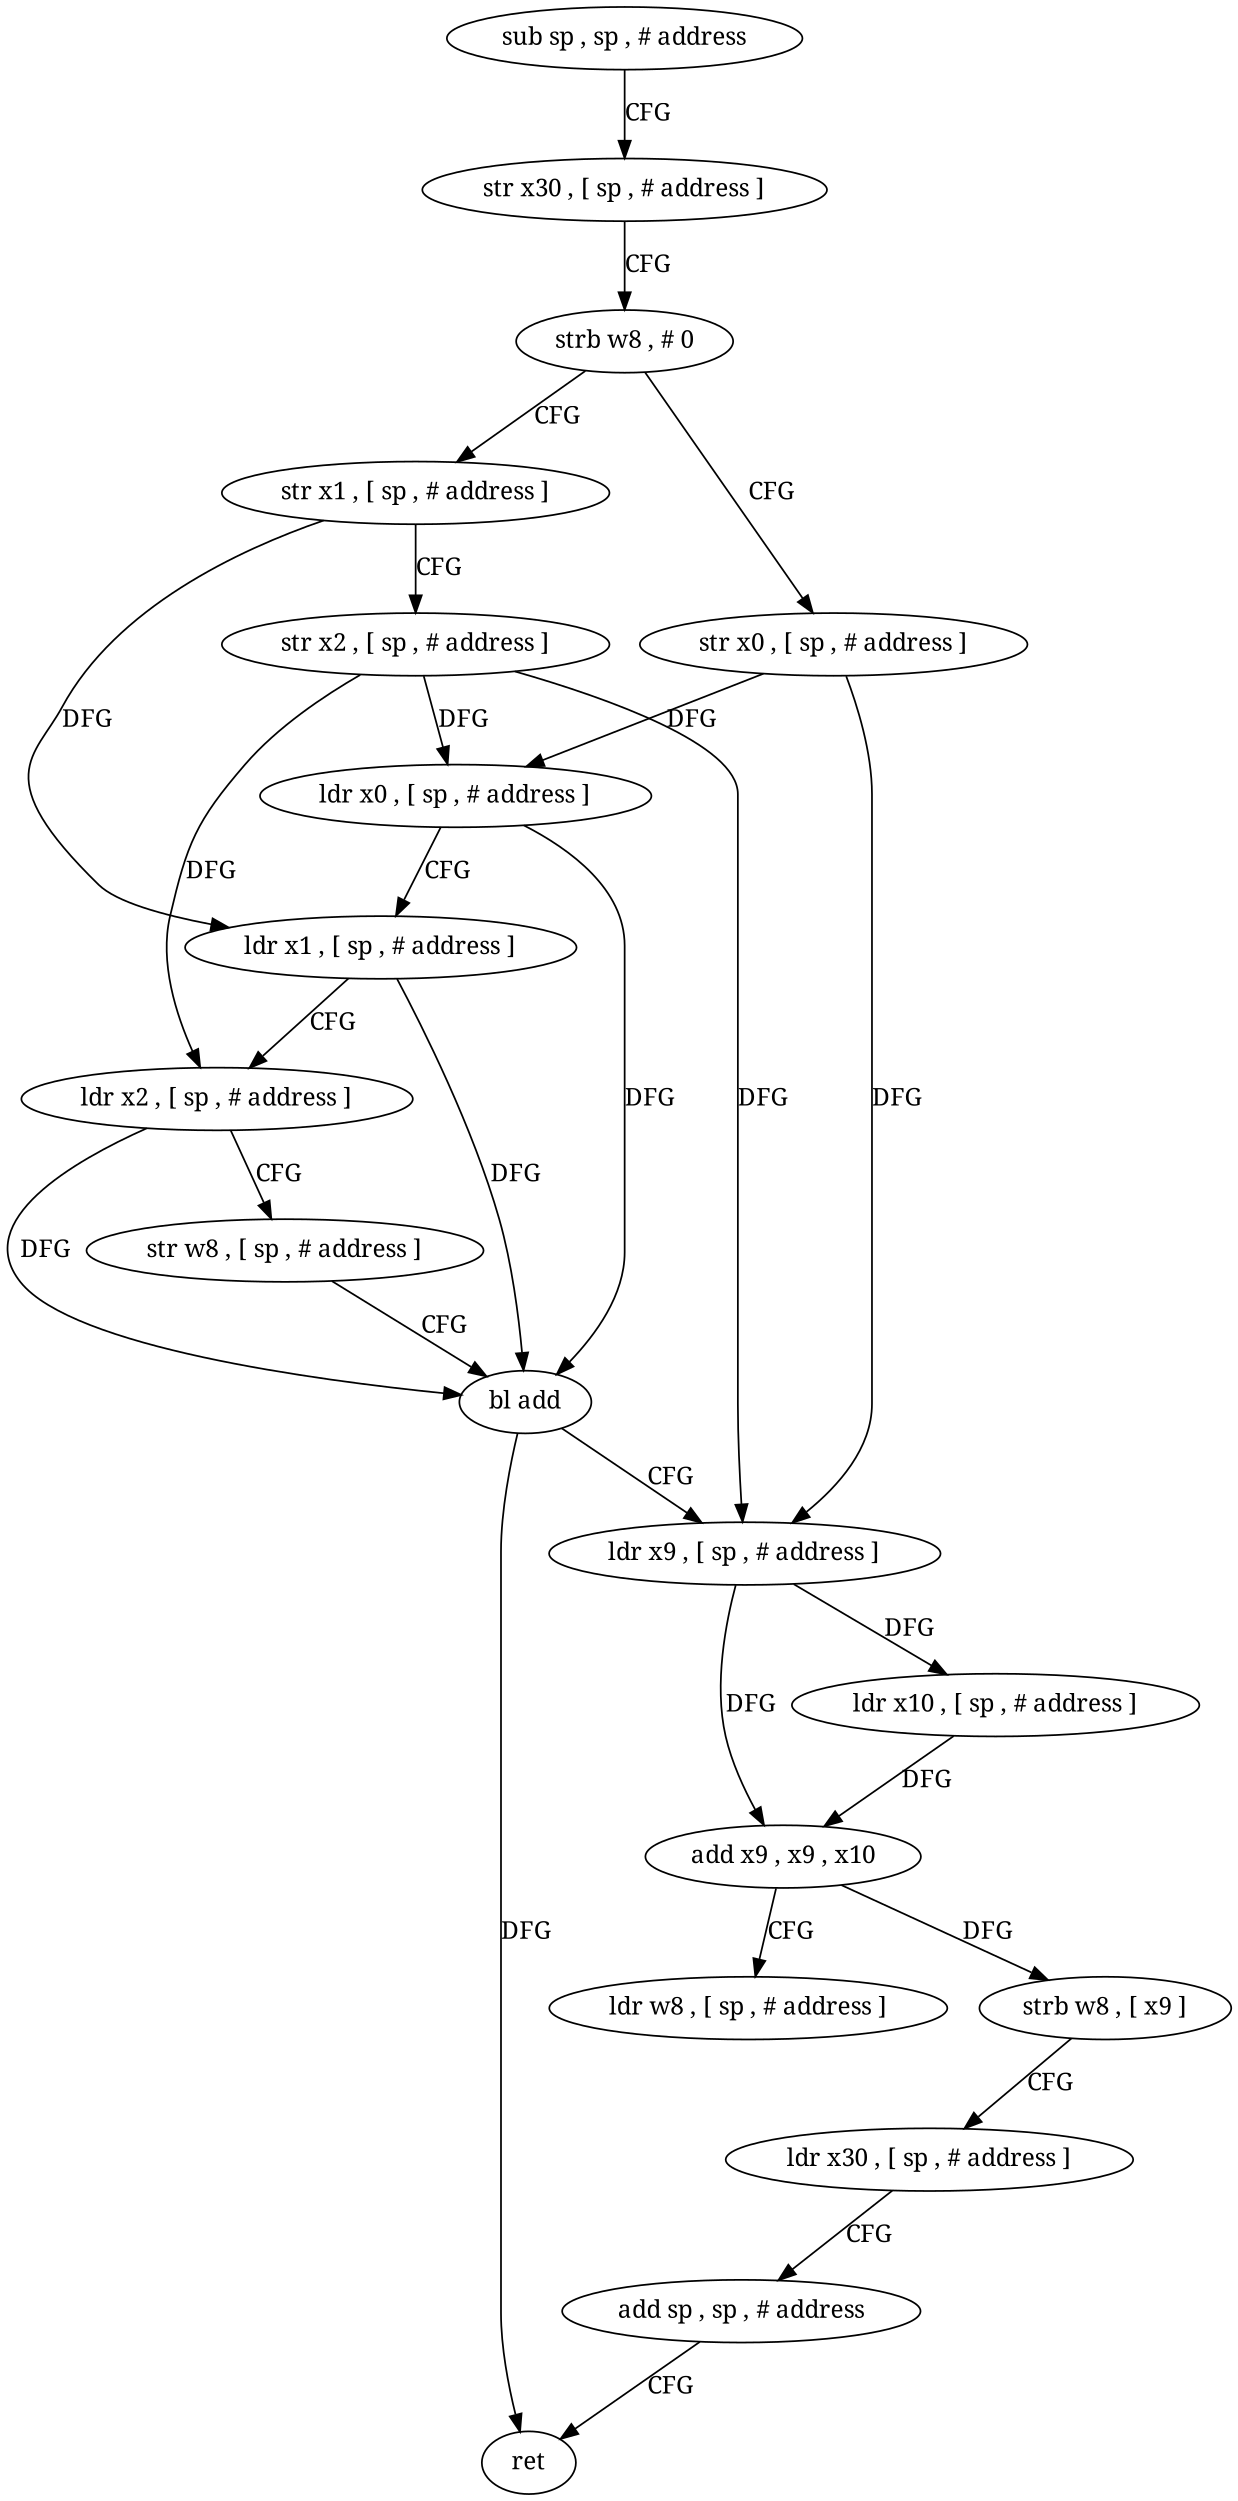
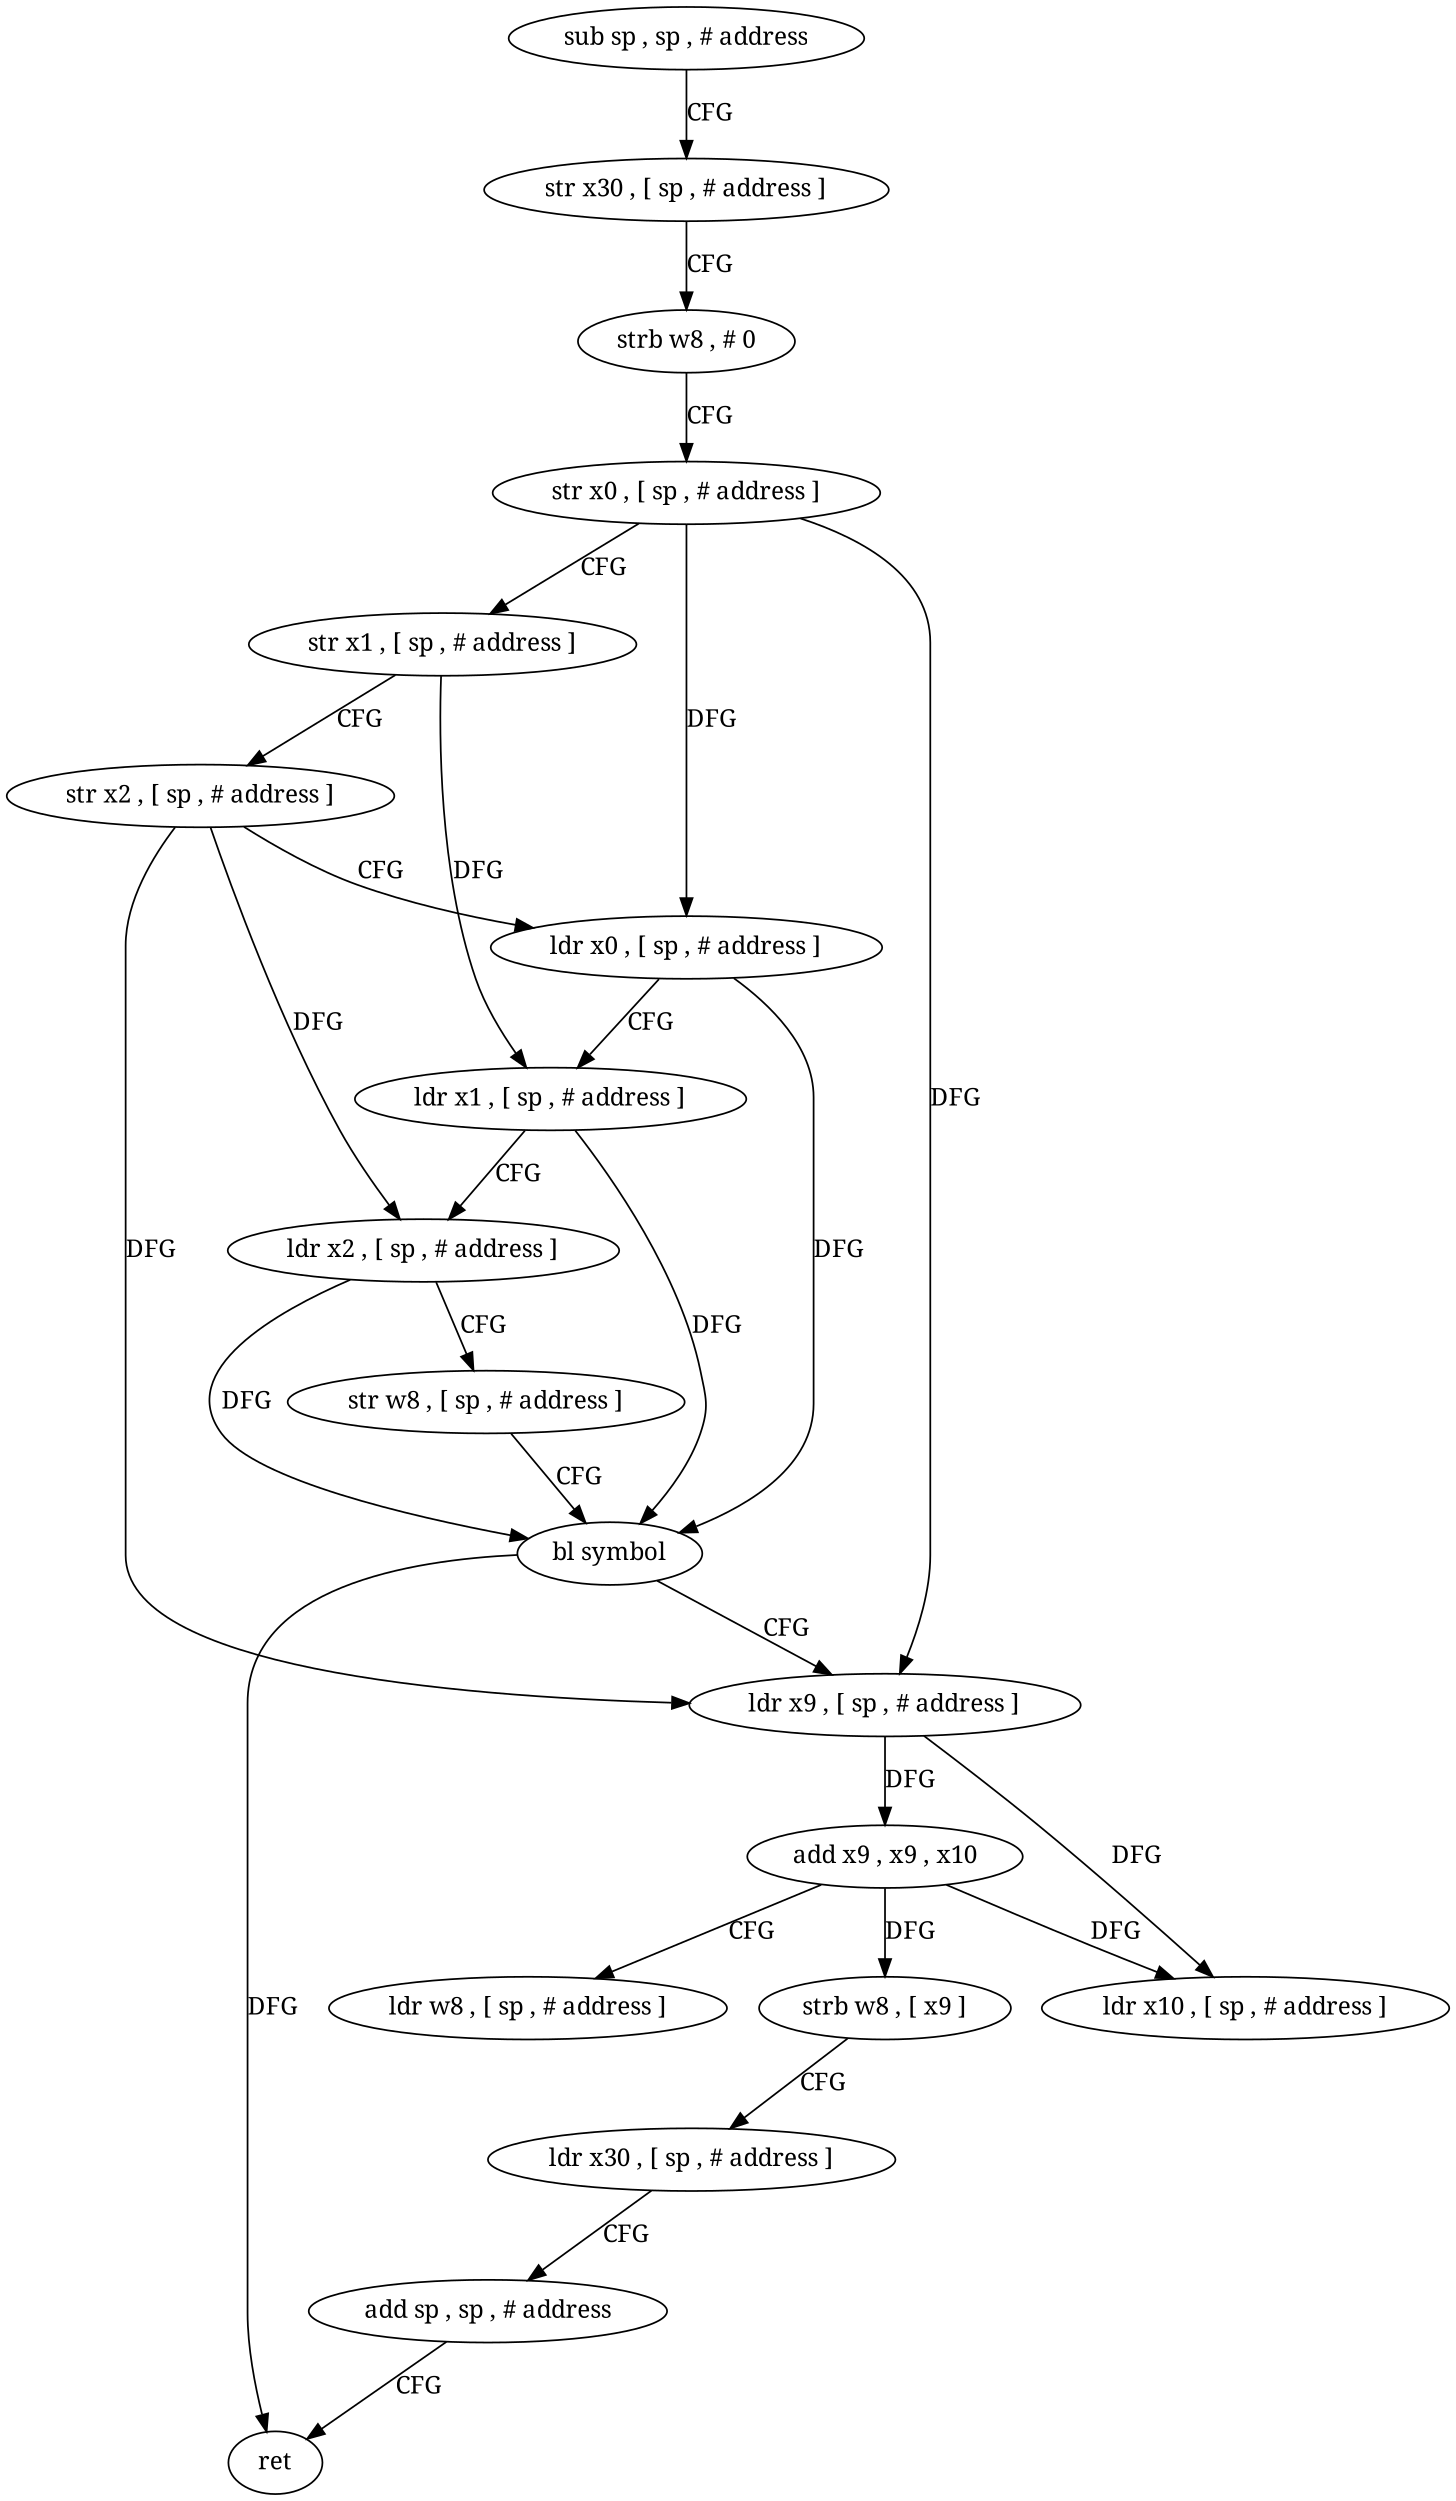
(528, 411) -> (572, 564)
(464, 720) -> (381, 872)
(525, 1402) -> (610, 1554)
(896, 1776) -> (1051, 1929)
